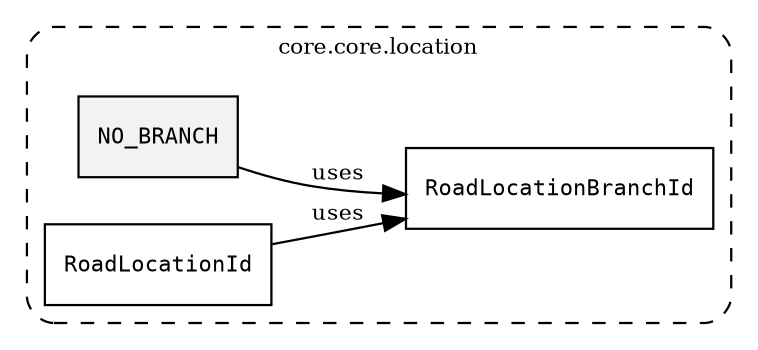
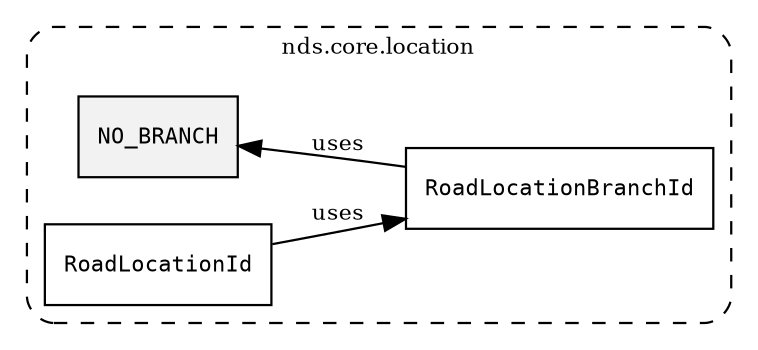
(379, 48) -> (379, 48)
(309, 186) -> (333, 157)
